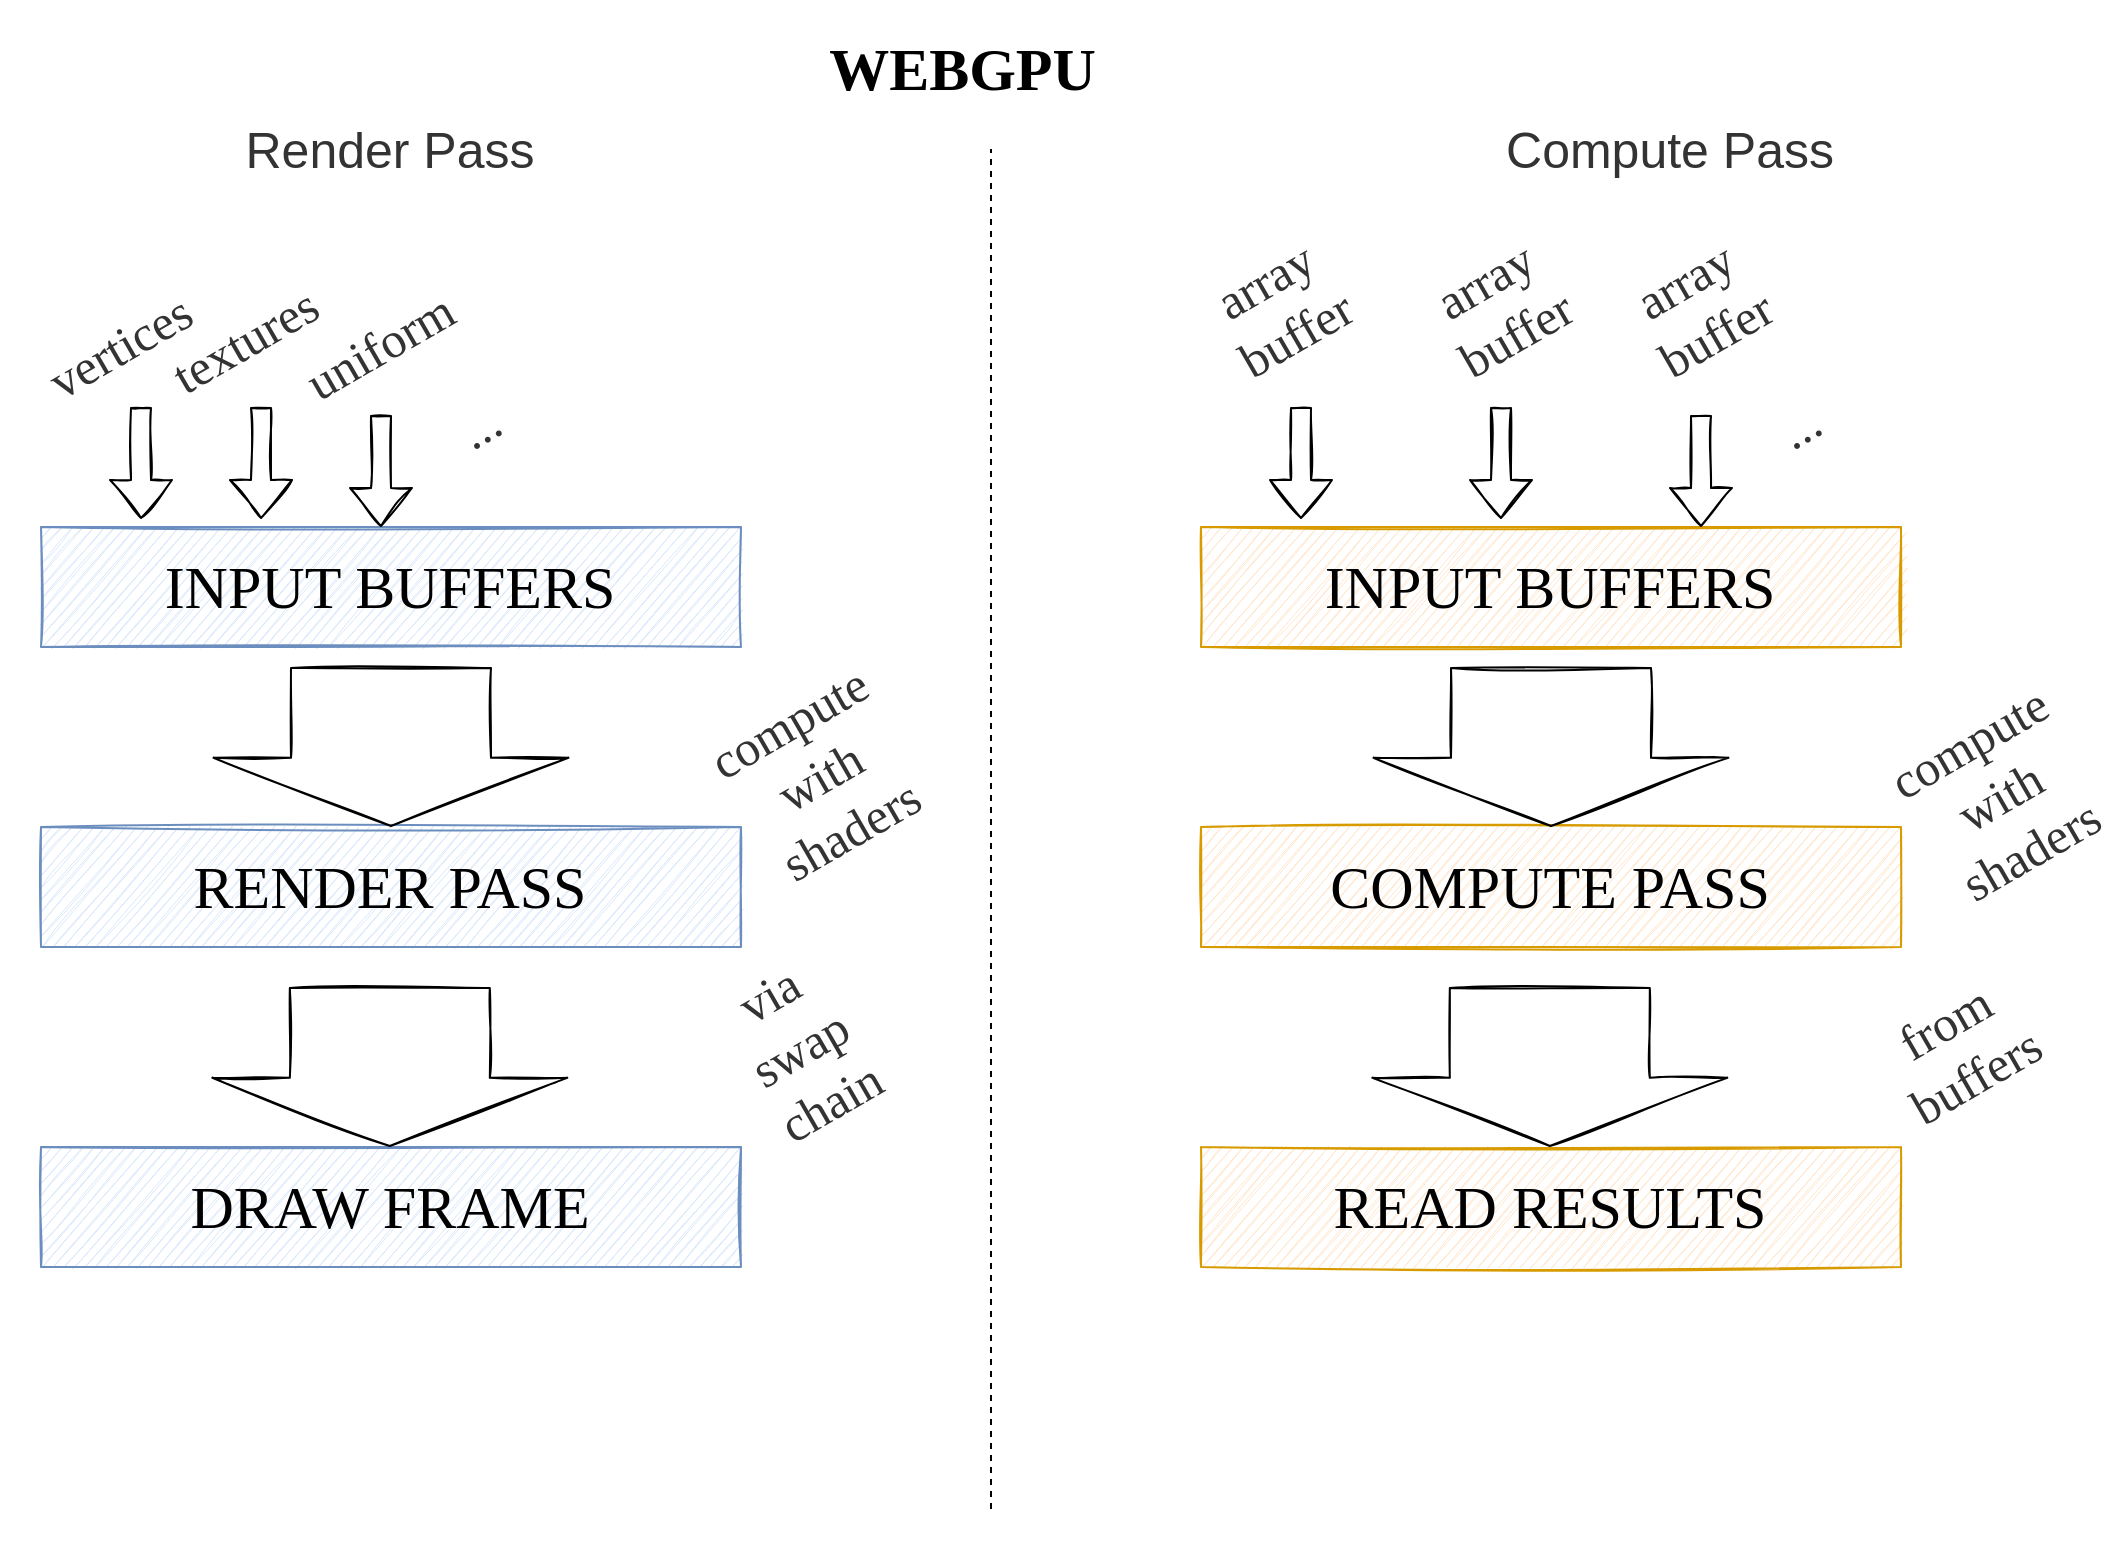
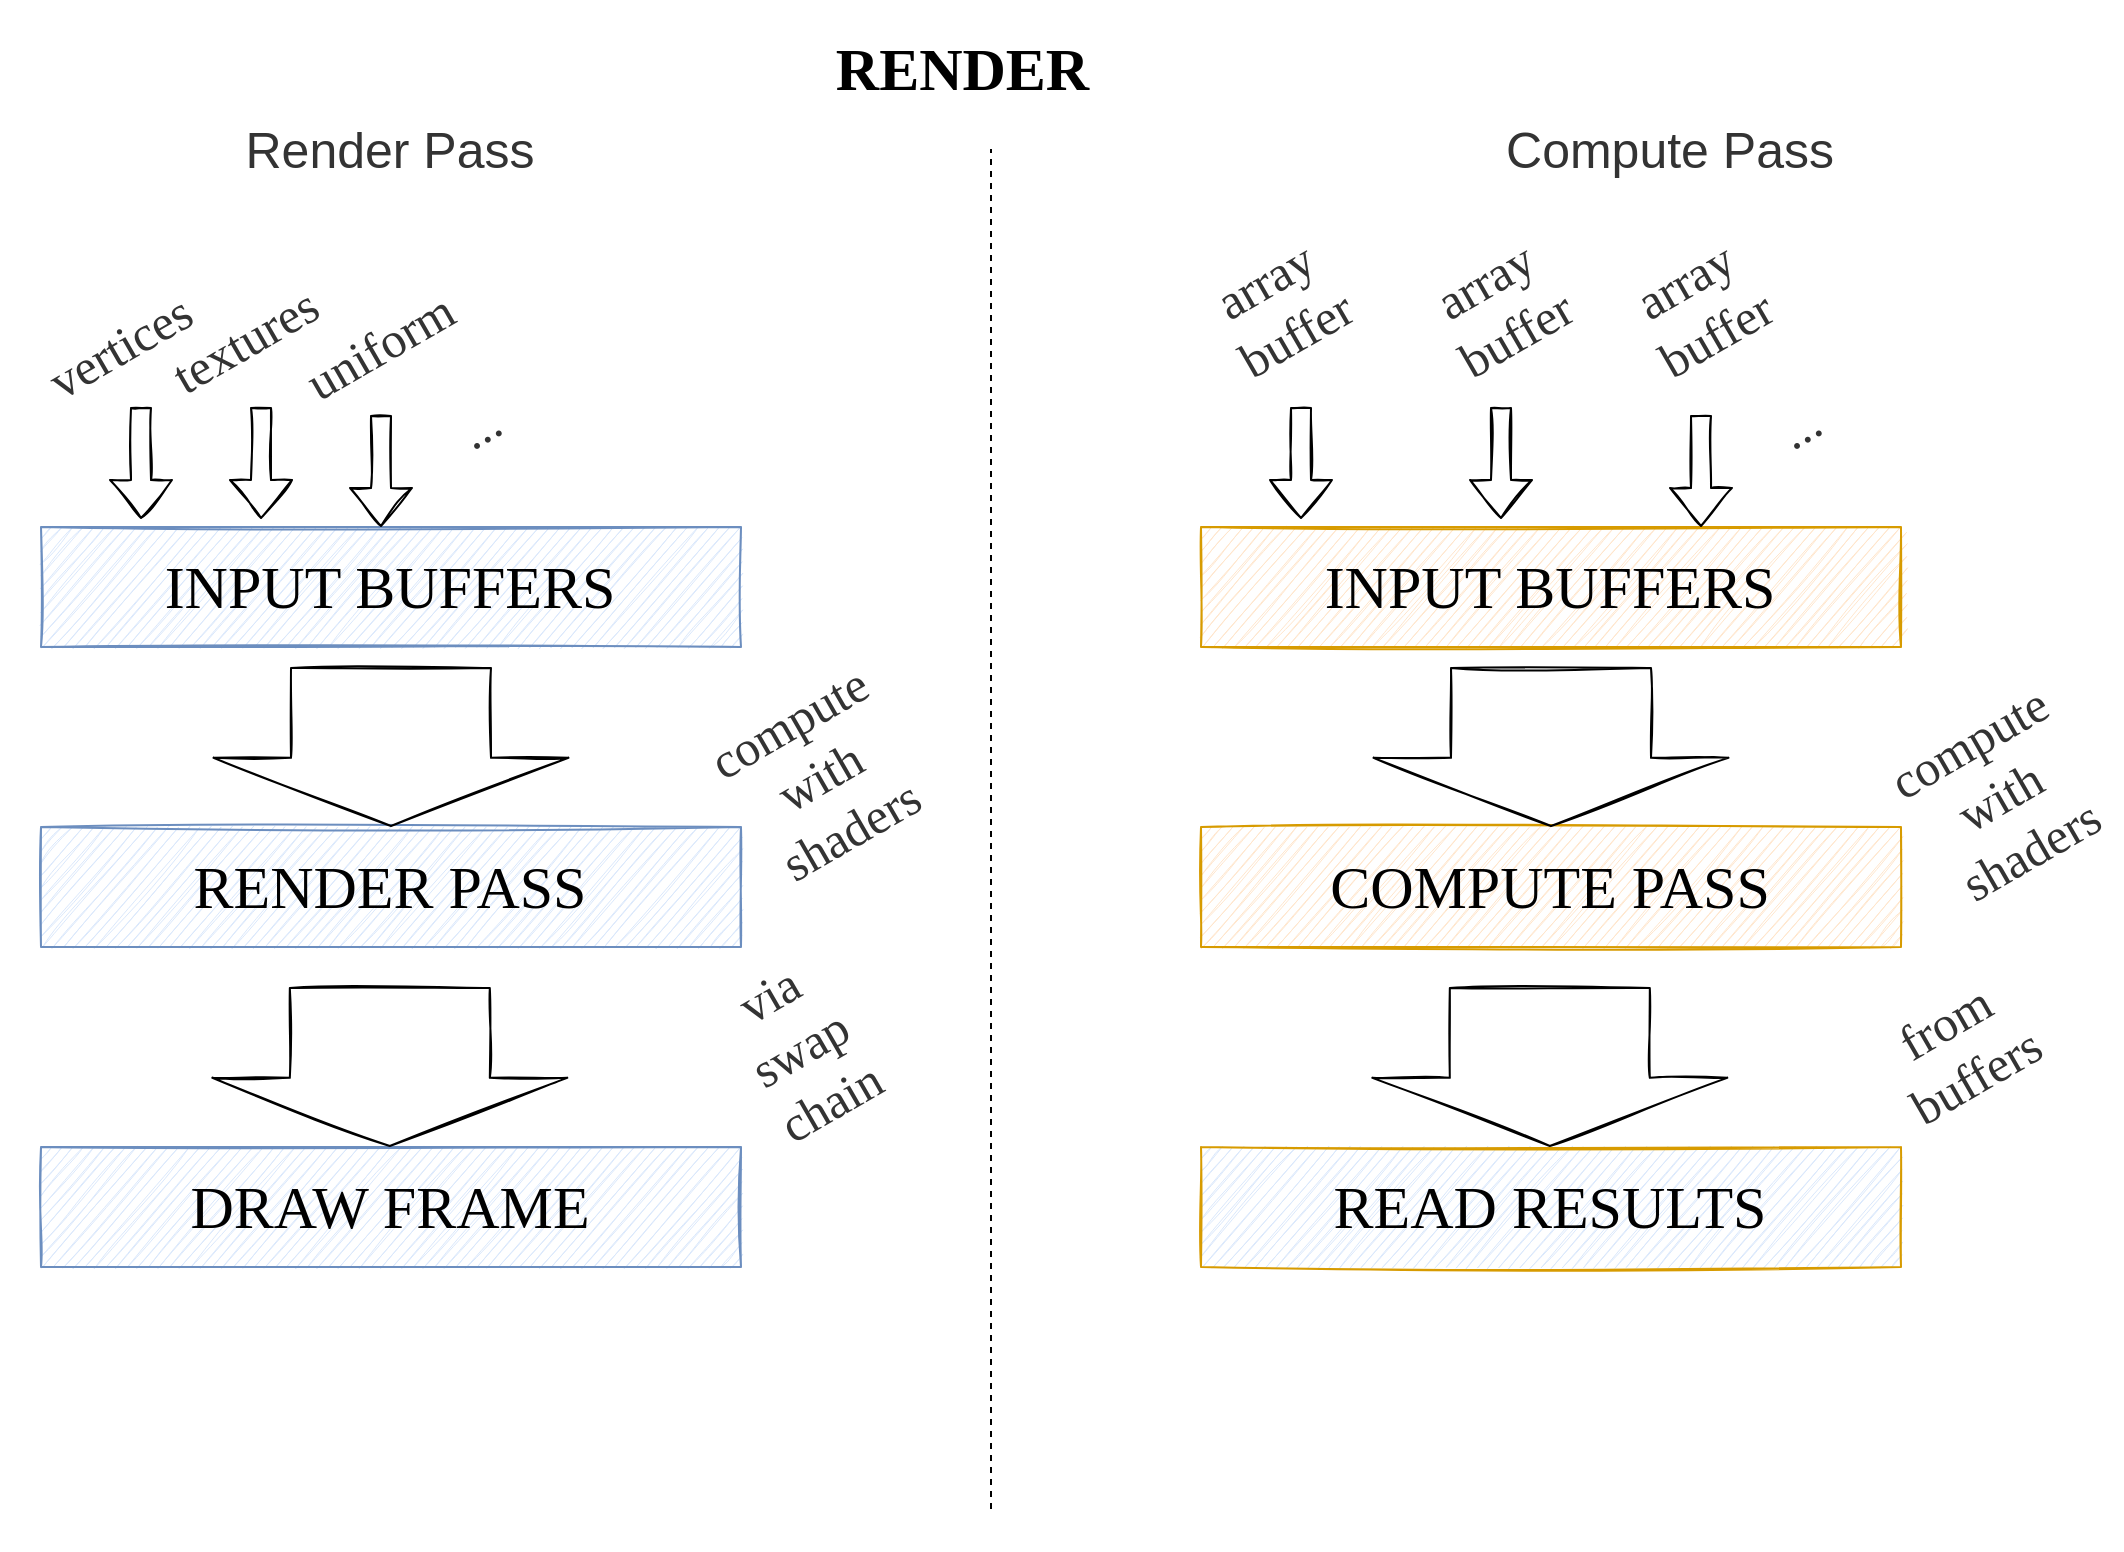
(971, 69) -> (971, 69)
(1551, 1207) -> (1551, 1207)
